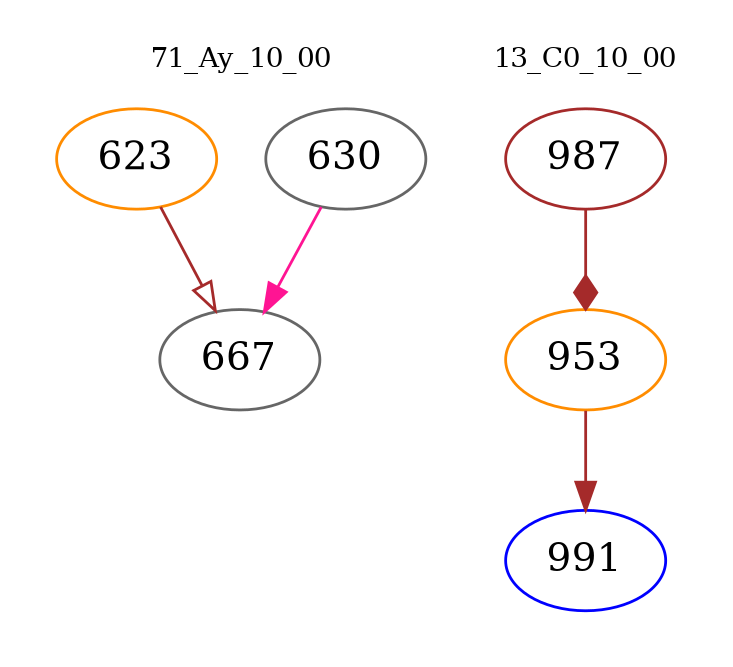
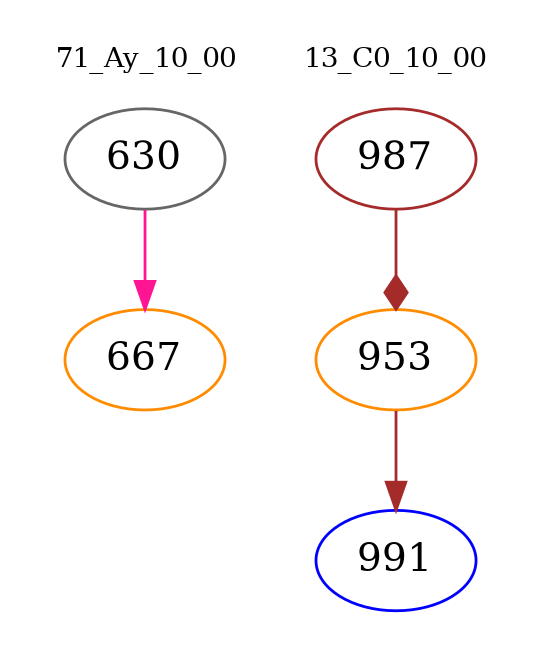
(137, 159) -> none
(240, 360) -> (145, 360)
